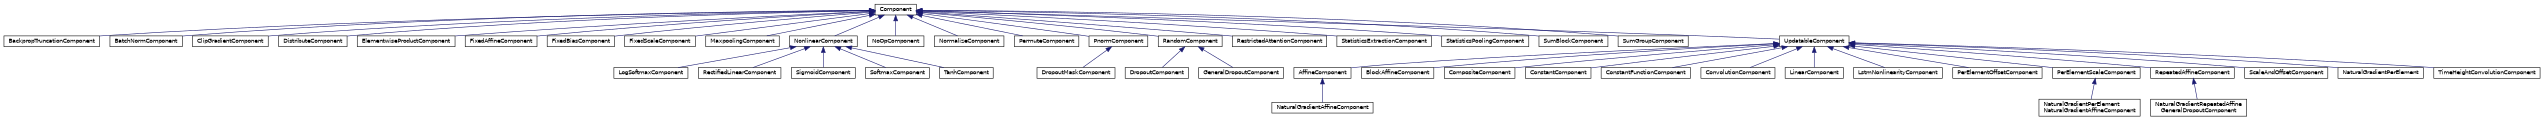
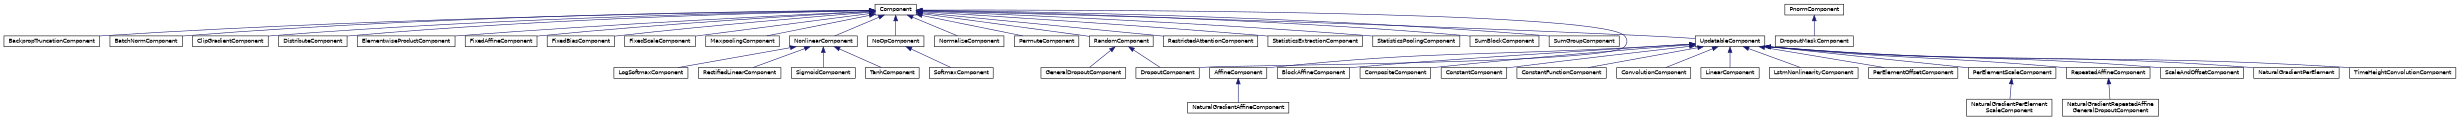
(1006, 25) -> (1493, 19)
(863, 58) -> (931, 58)
(2090, 108) -> (2009, 108)
